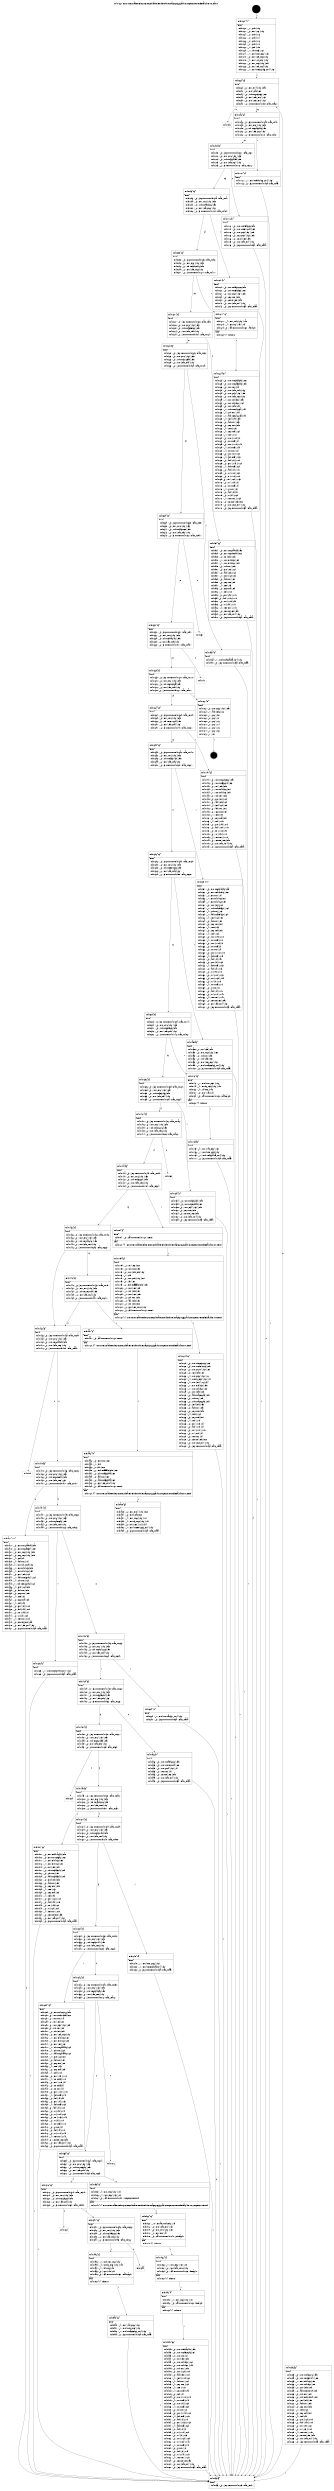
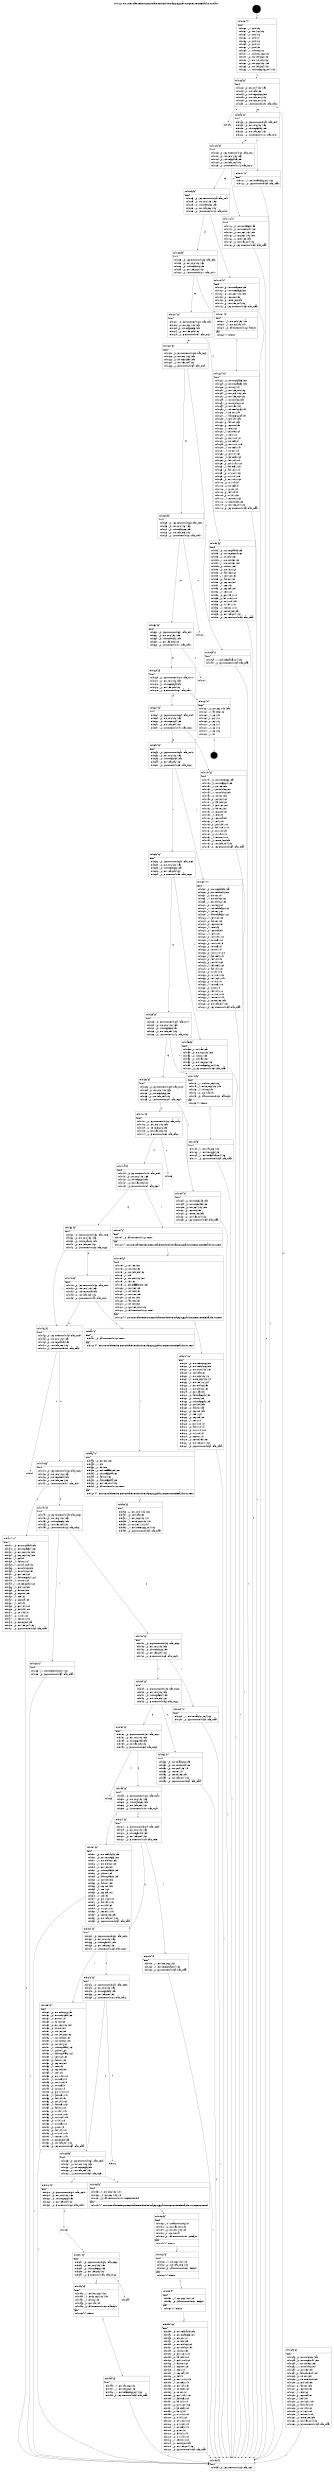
(87, 2212) -> (75, 2242)
